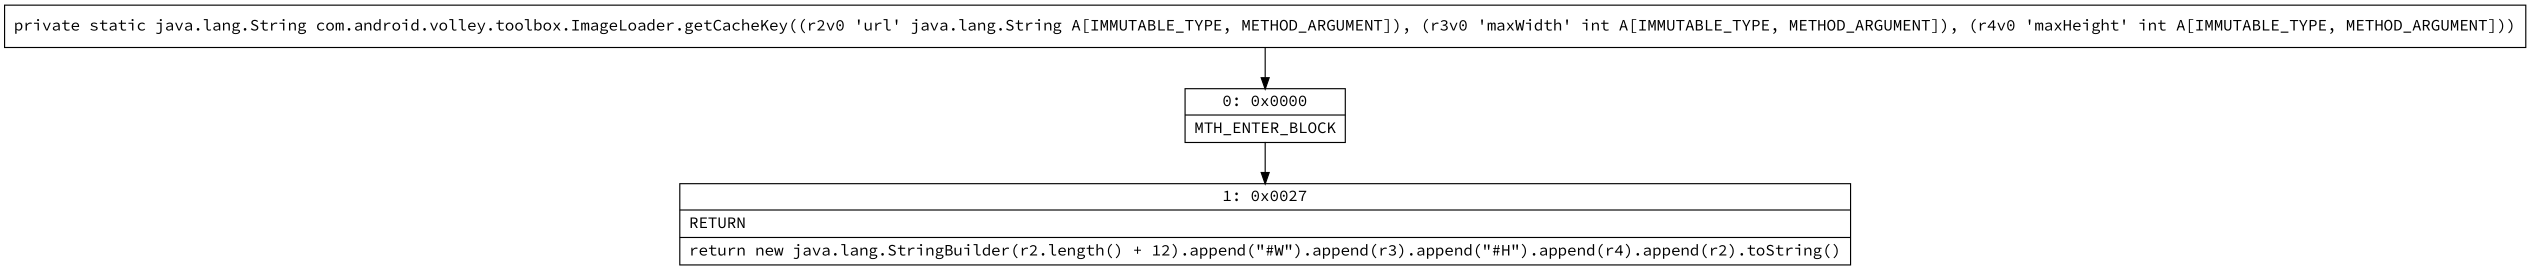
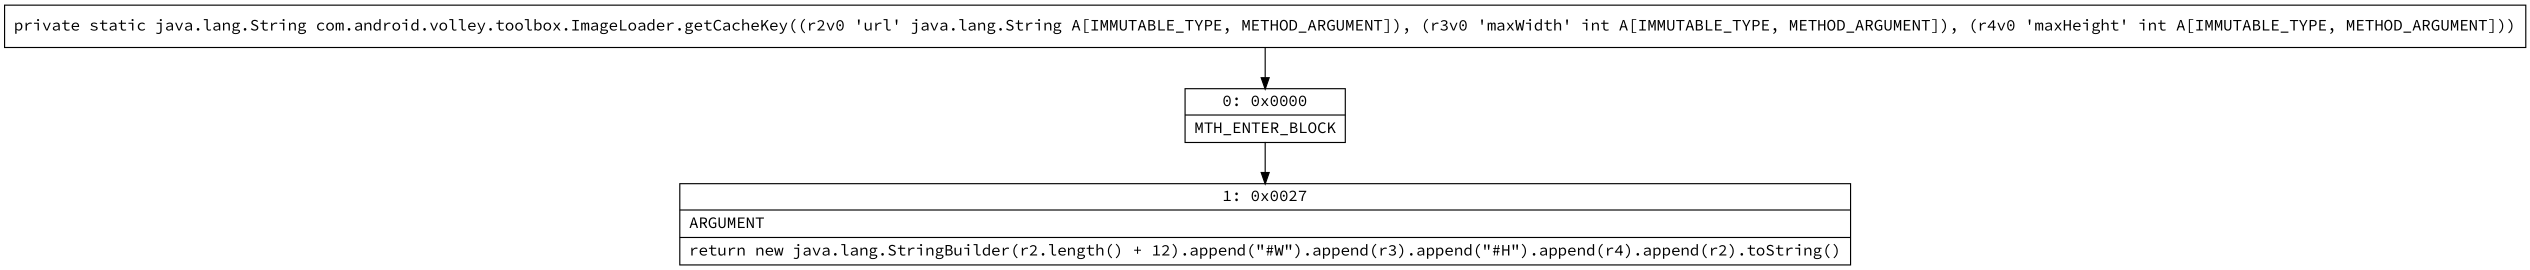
(718, 223) -> (727, 223)
